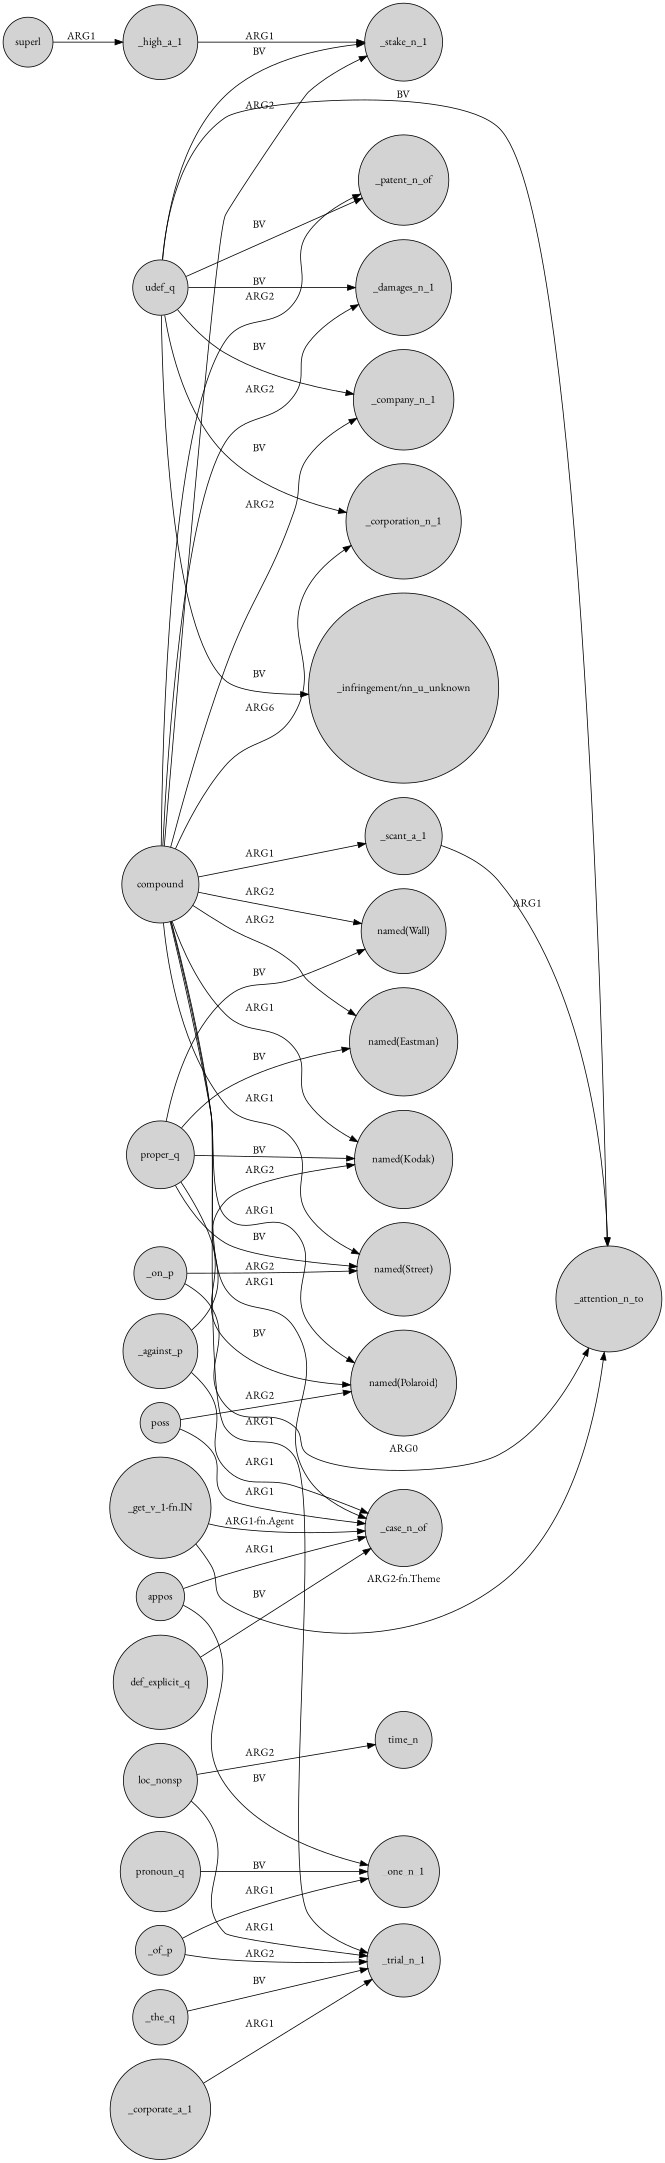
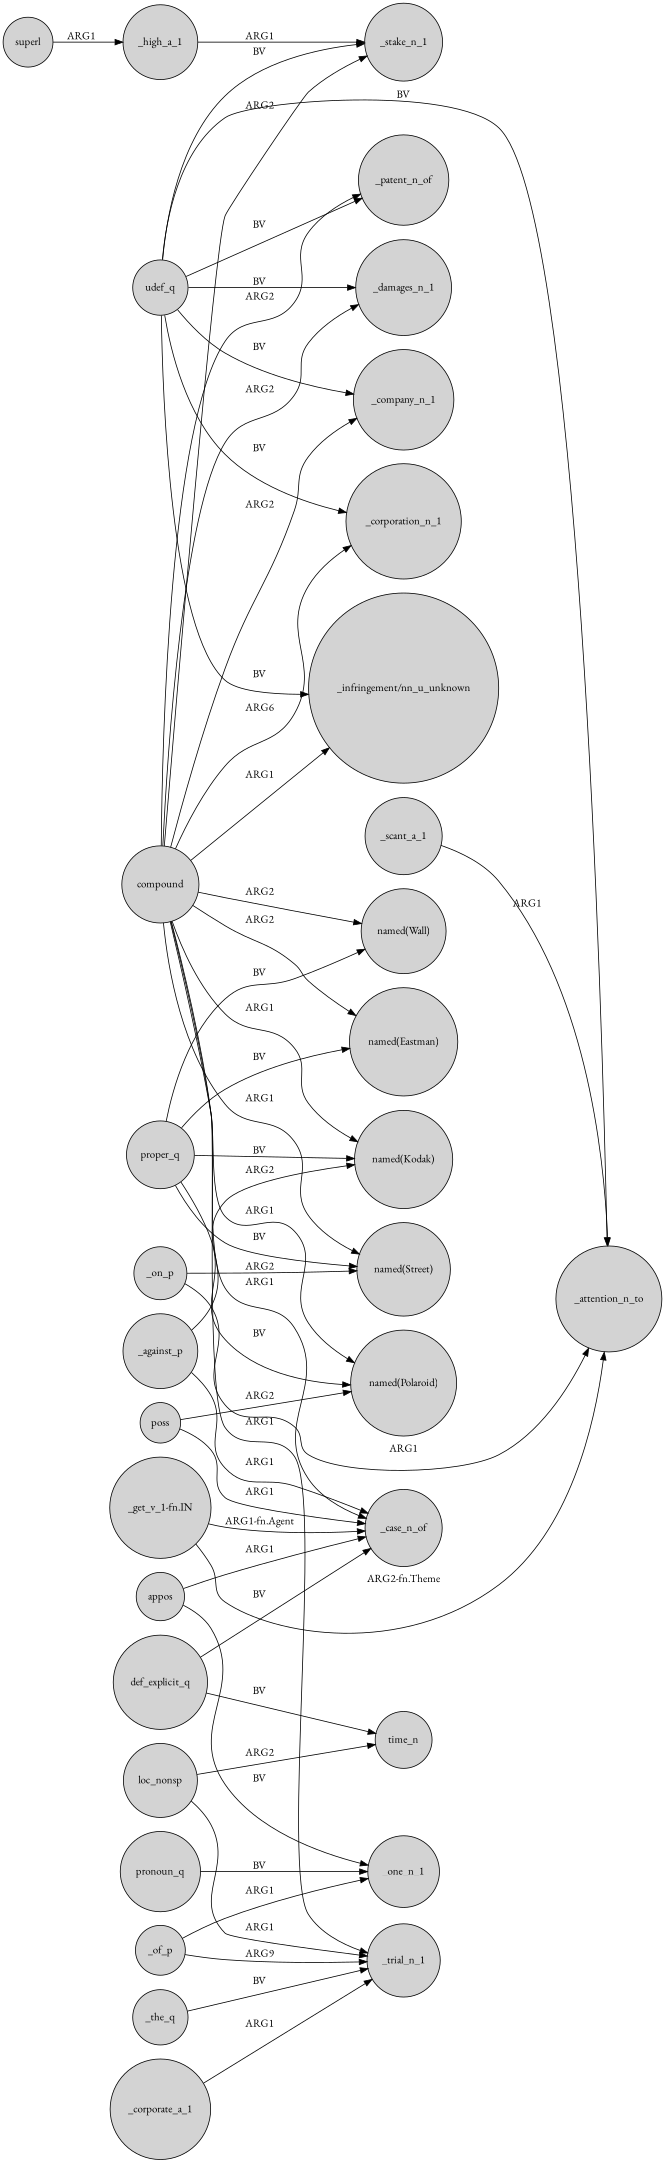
(278, 861) -> (257, 807)
(404, 1449) -> (404, 1449)
none -> (287, 1712)
(260, 1954) -> (260, 1954)
